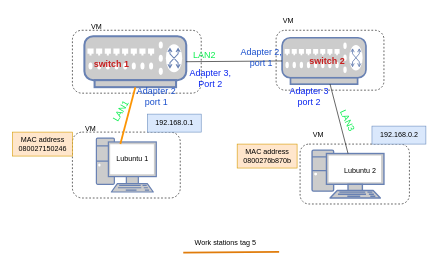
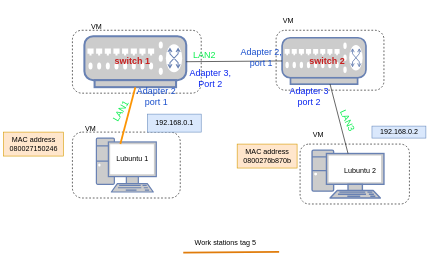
(111, 63) -> (132, 60)
(399, 135) -> (399, 132)
(42, 144) -> (33, 144)
